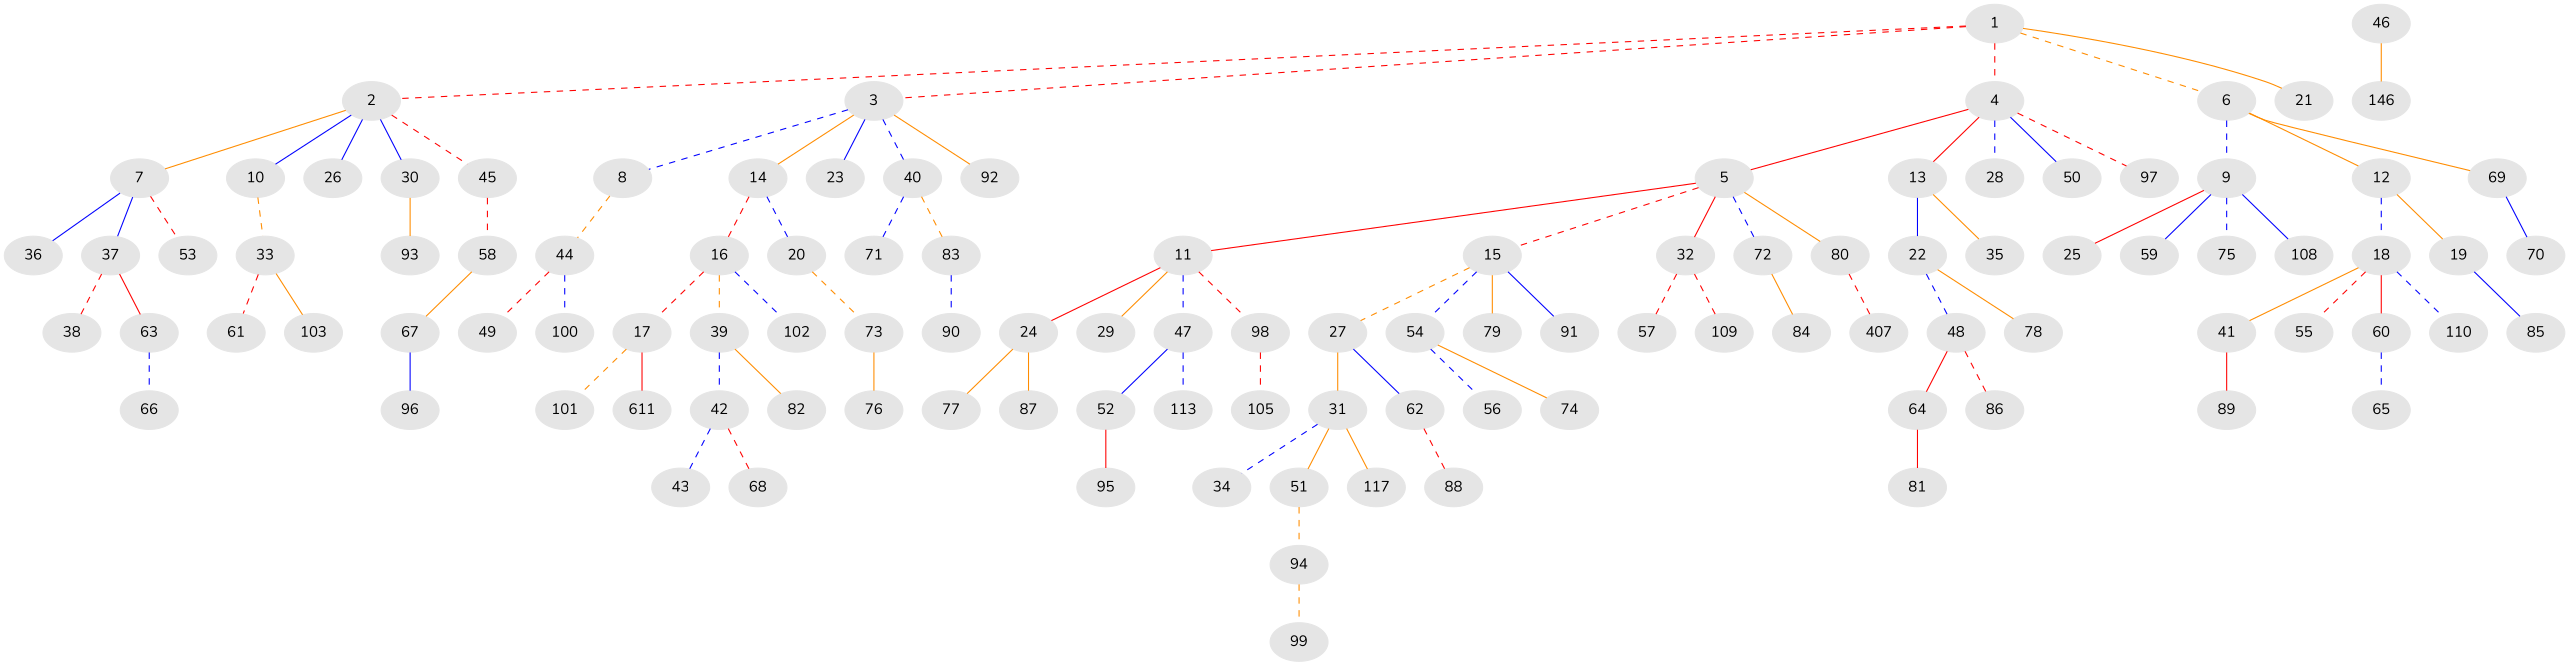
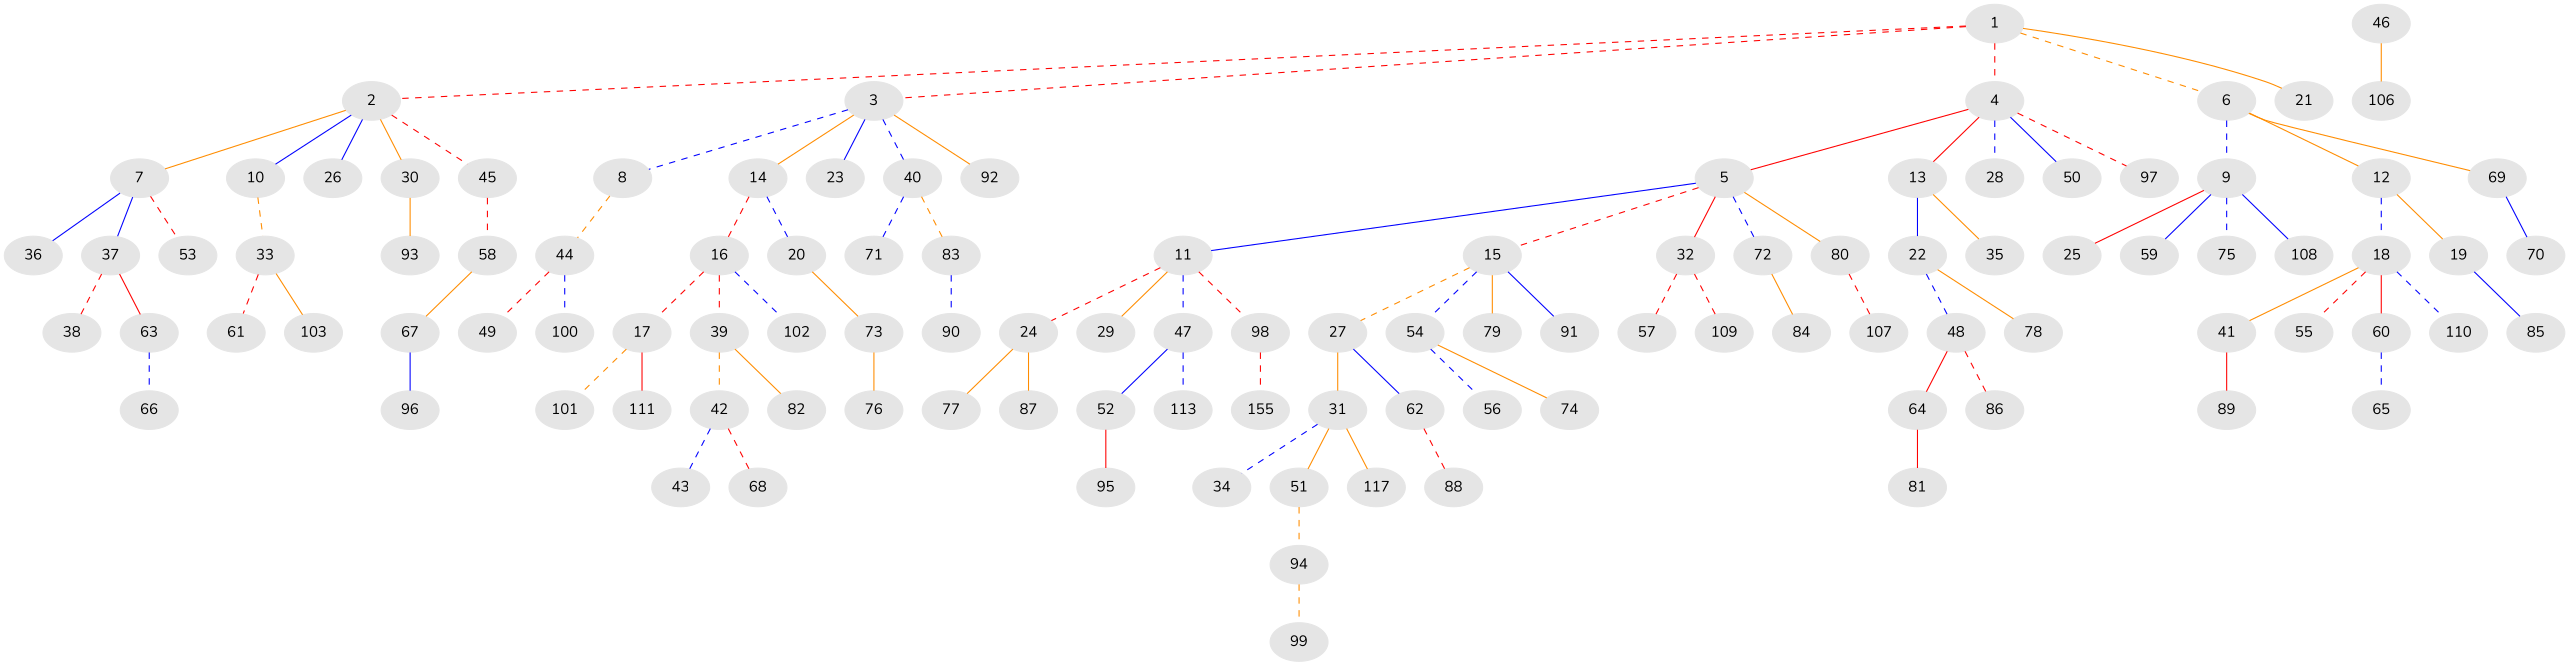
(2381, 101) -> (2381, 101)
(391, 140) -> (391, 140)
(1454, 217) -> (1454, 217)
(719, 294) -> (719, 294)
(835, 294) -> (835, 294)
(1106, 294) -> (1106, 294)
(1879, 333) -> (1879, 333)
(719, 372) -> (719, 372)
(642, 410) -> (642, 410)
(1260, 410) -> (1260, 410)
